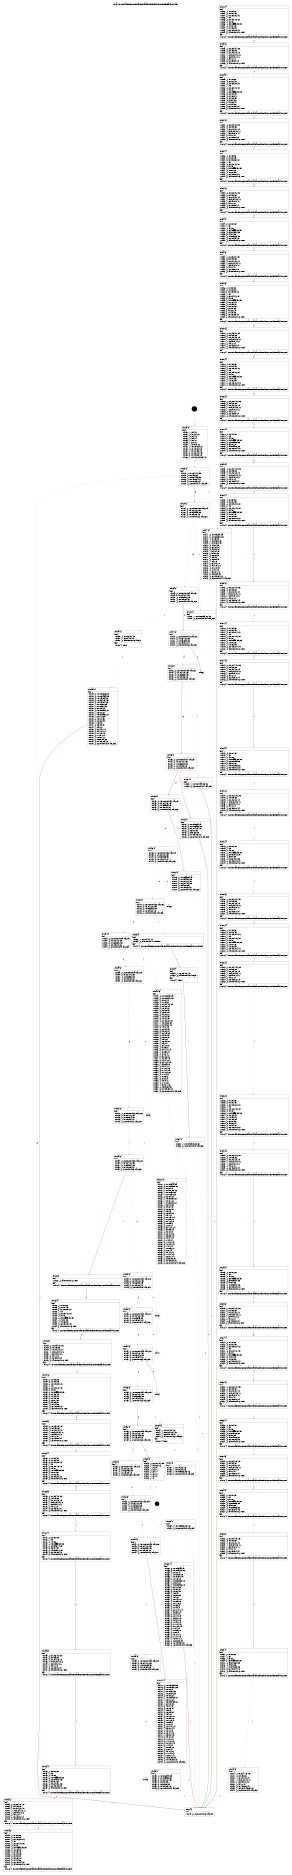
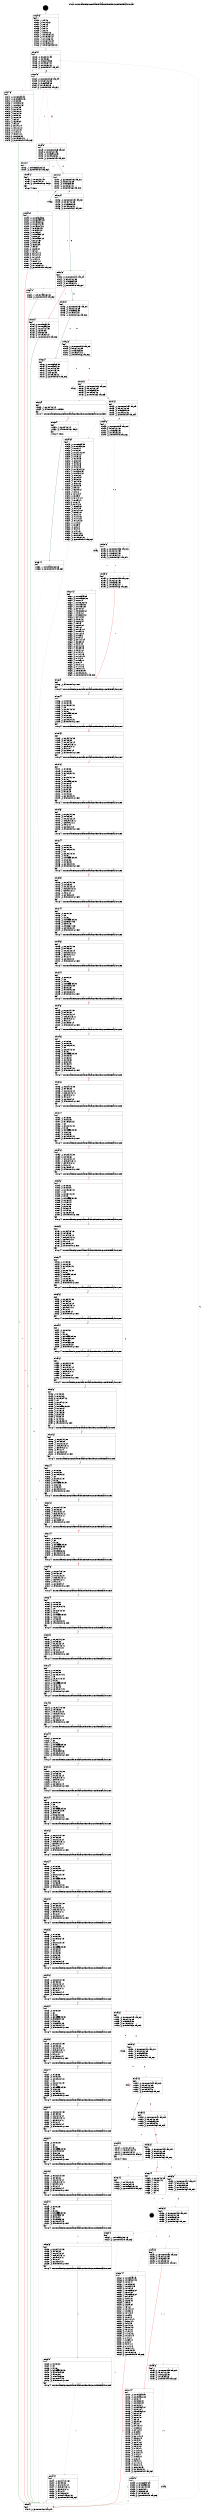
none -> (88, 1094)
